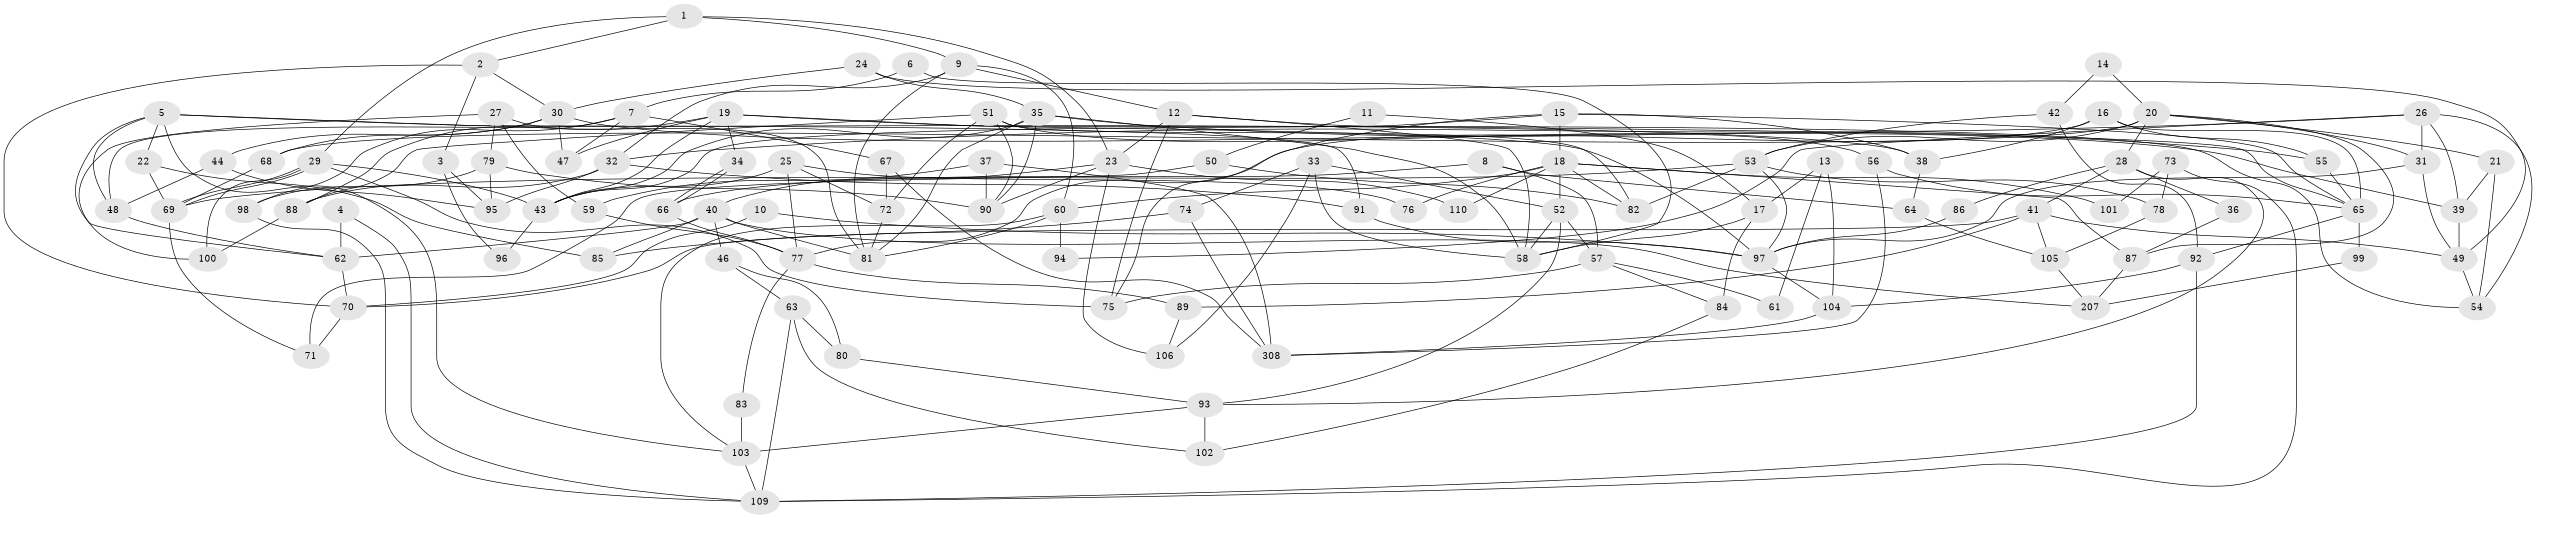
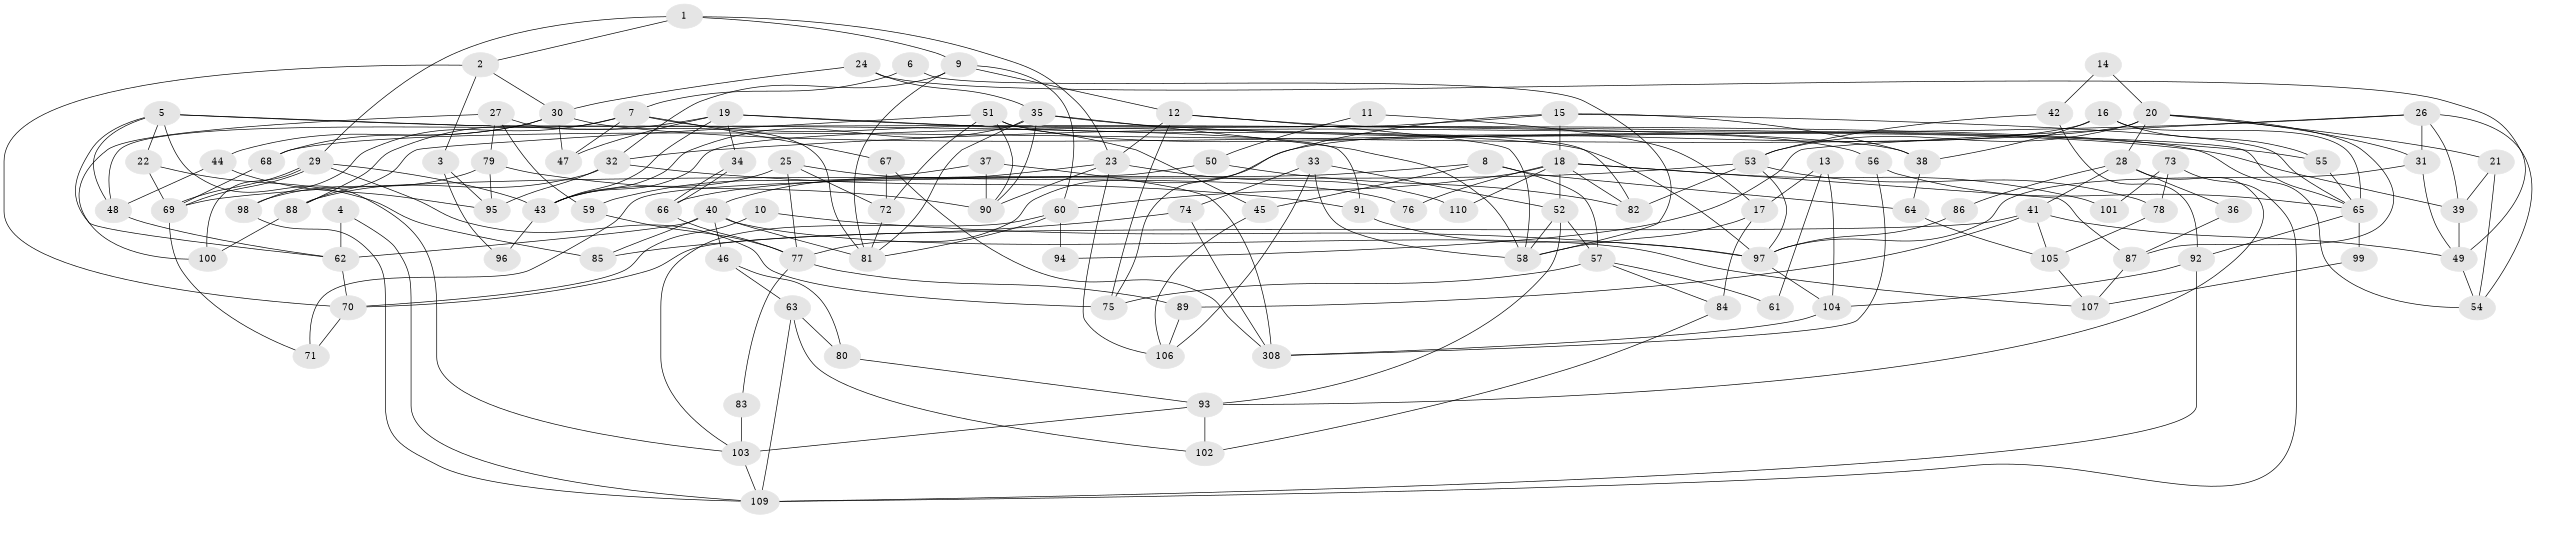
none -> (1260, 211)
(2090, 308) -> (2090, 308)
